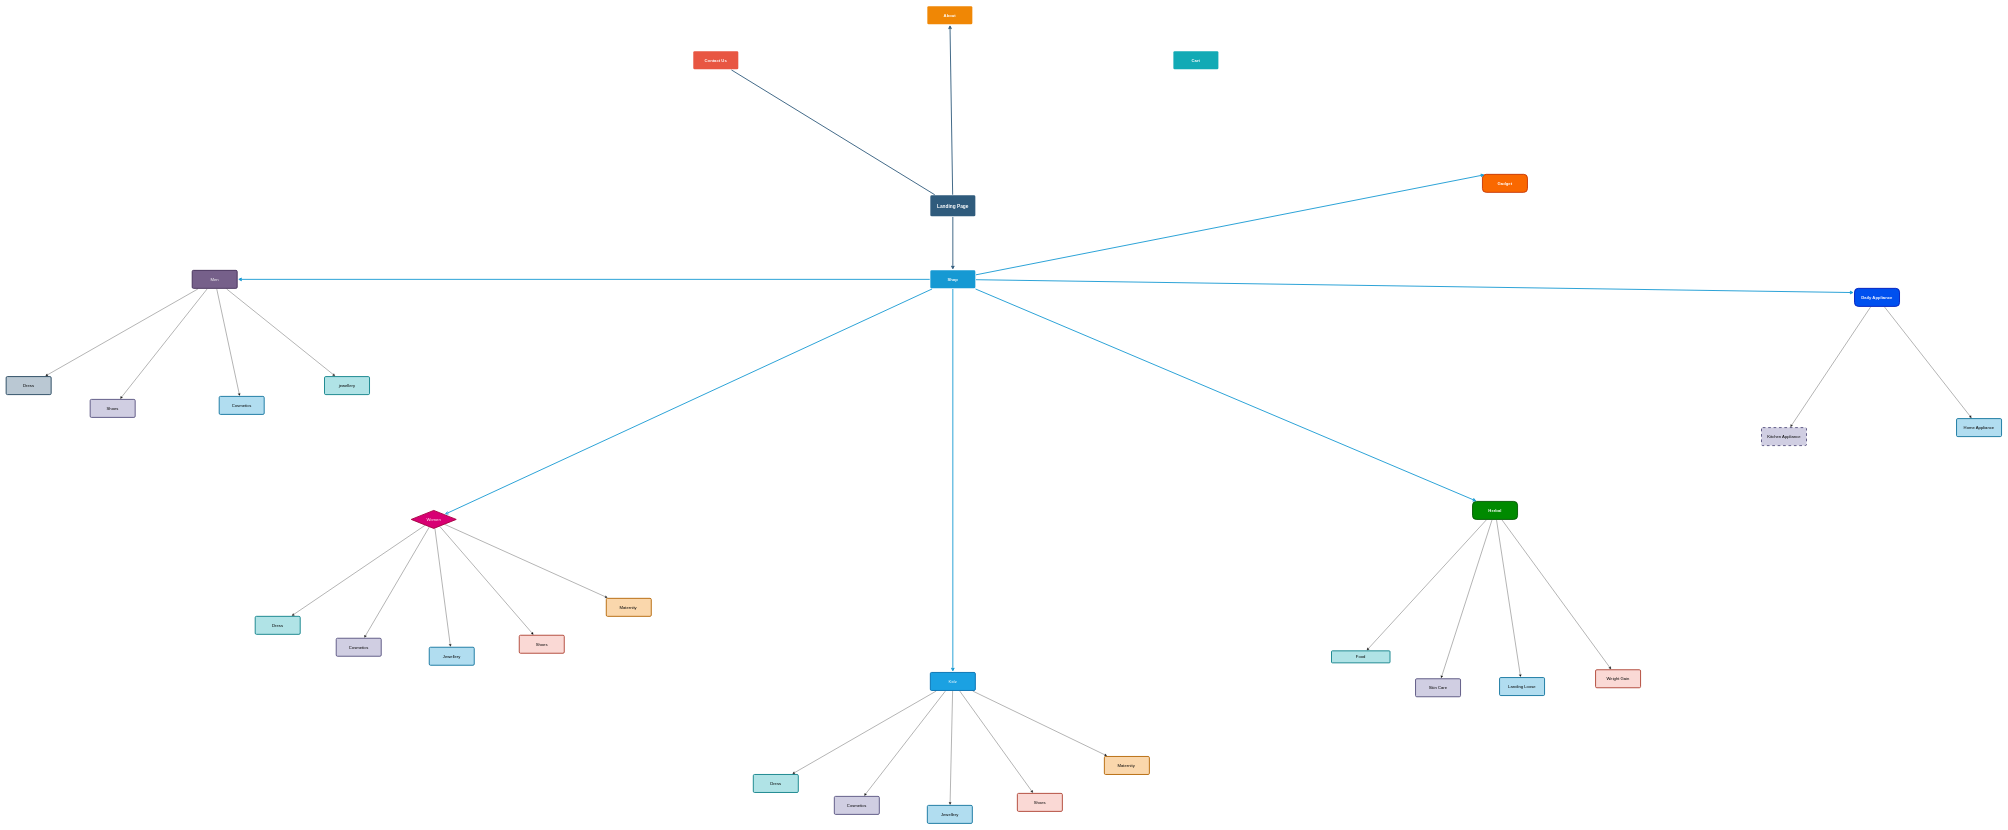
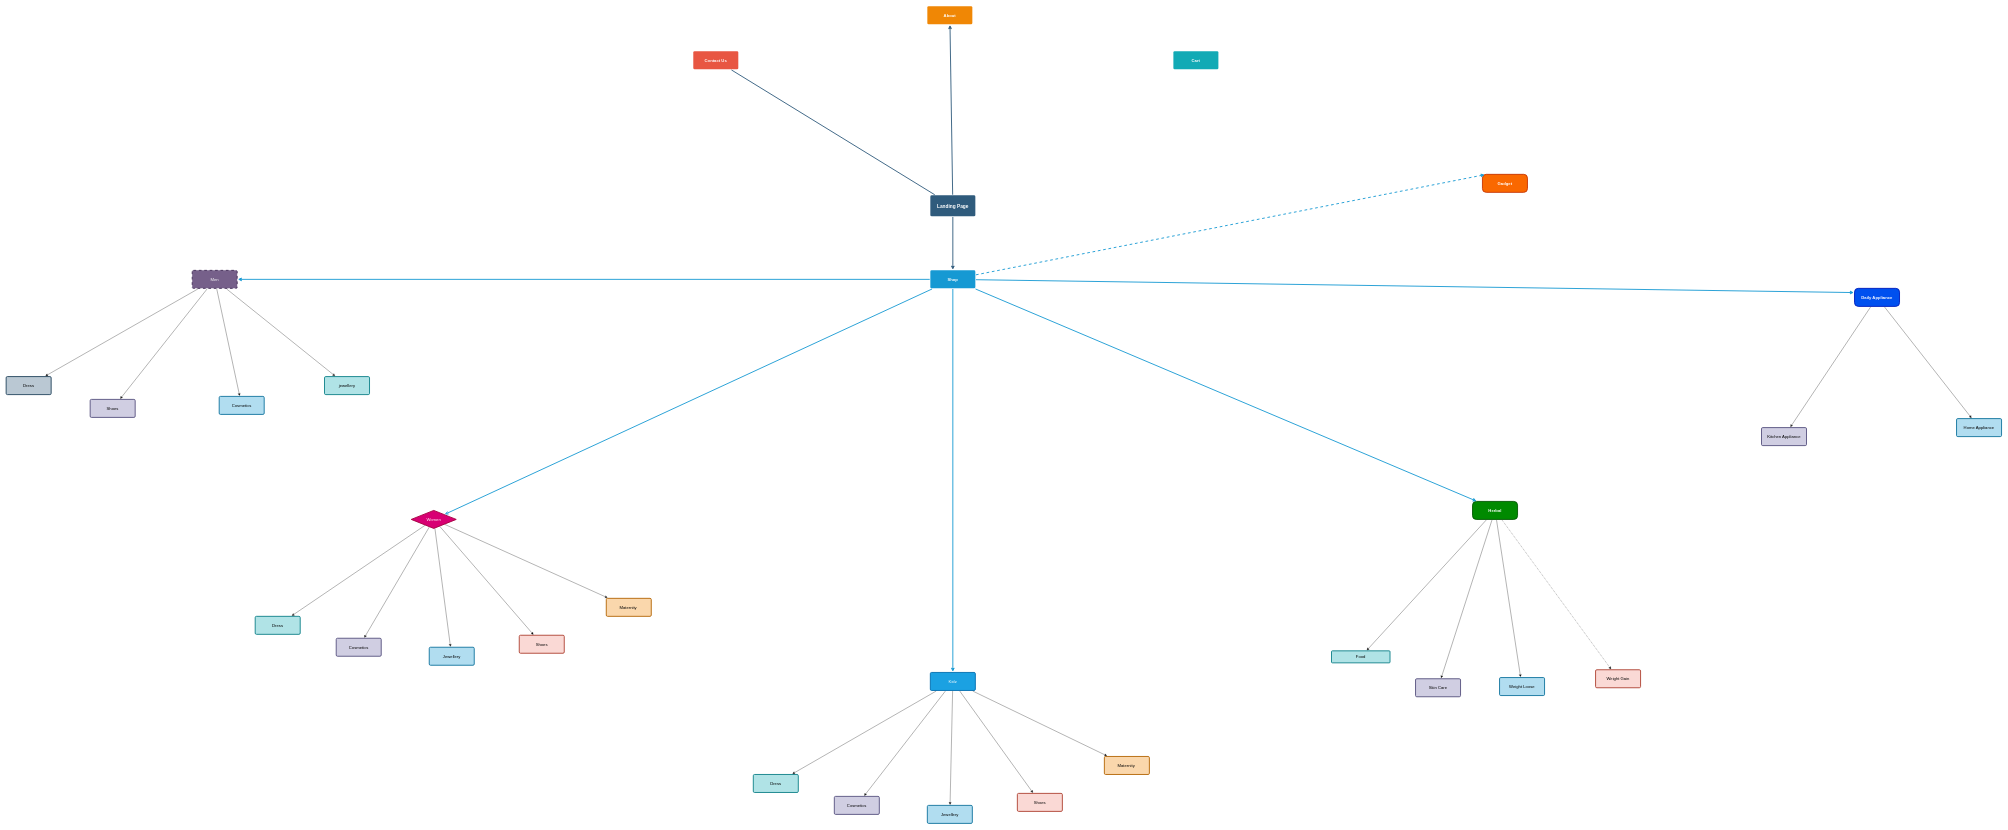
(1228, 225) -> (1228, 225)
(215, 279) -> (215, 279)
(1784, 436) -> (1784, 436)
(1556, 594) -> (1556, 594)
(1522, 686) -> (1522, 686)
